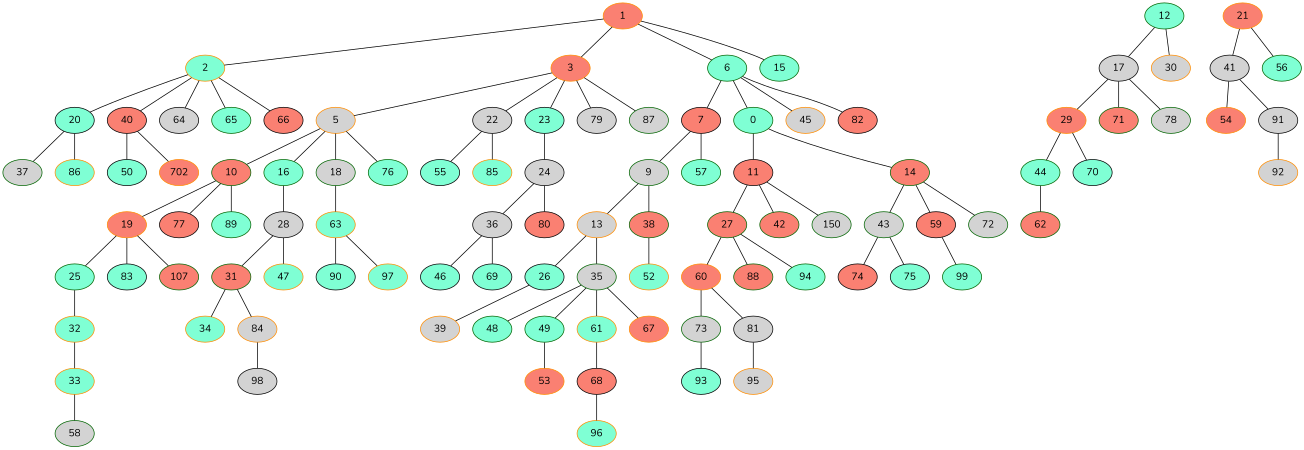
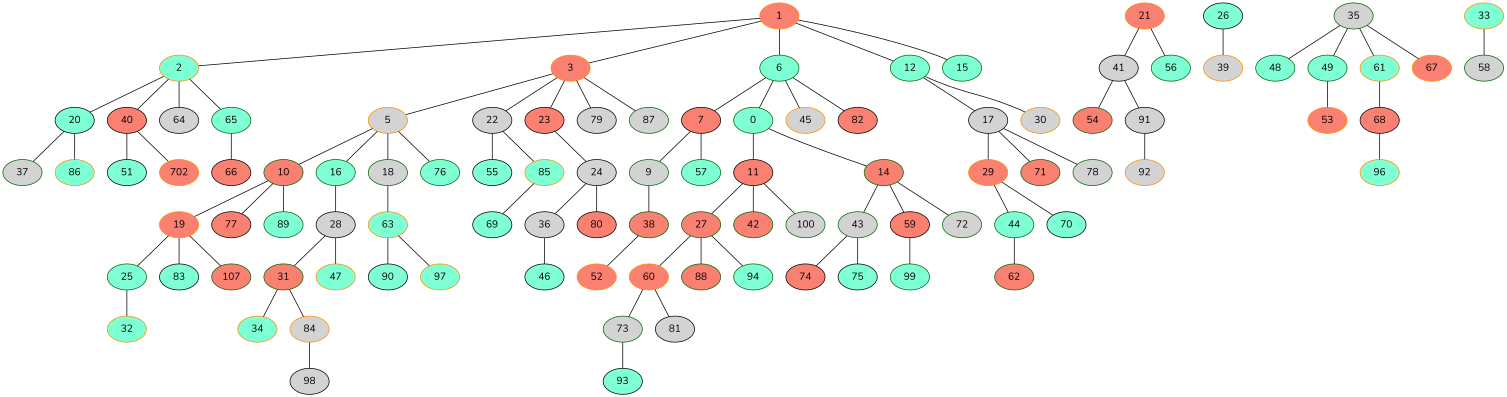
none -> (845, 42)
(244, 94) -> (231, 147)
(544, 120) -> (544, 120)
(1226, 120) -> (1093, 120)
(127, 173) -> (127, 173)
(597, 225) -> none
(832, 225) -> (805, 225)
(492, 251) -> (518, 199)
(649, 277) -> (597, 277)
(75, 355) -> none
(753, 381) -> none
